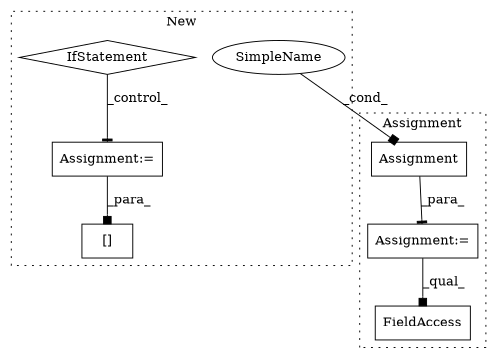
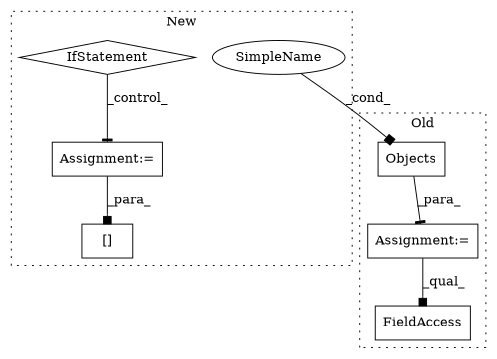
(423, 124) -> (423, 124)
(419, 159) -> (412, 159)
